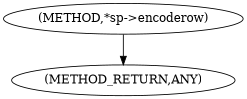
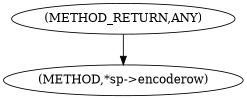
(123, 45) -> (123, 45)
